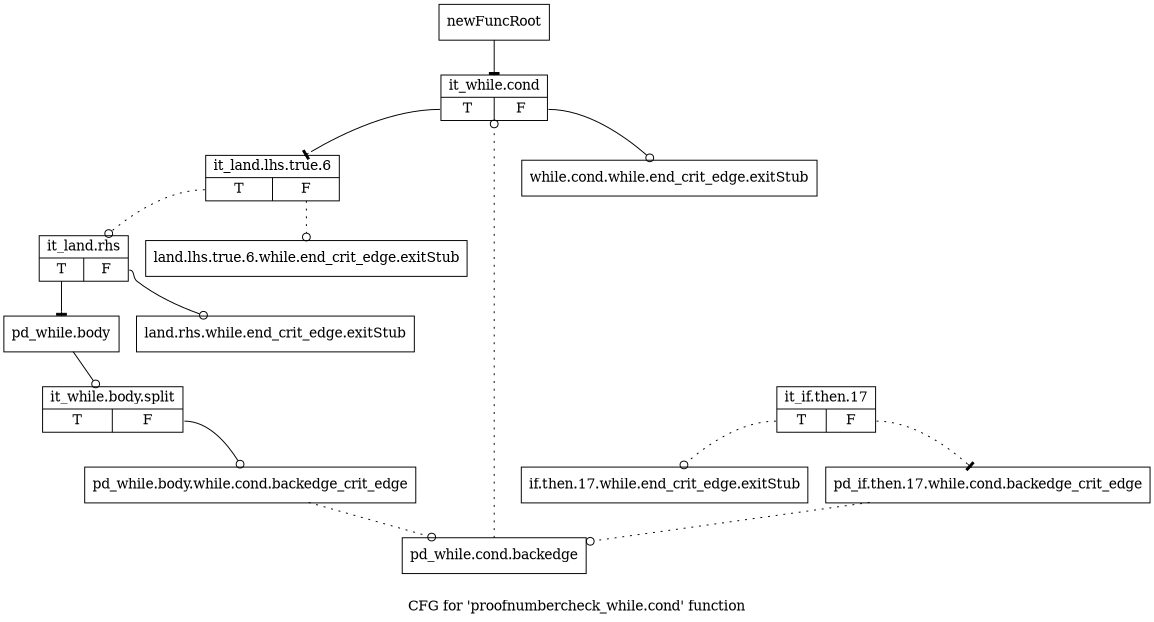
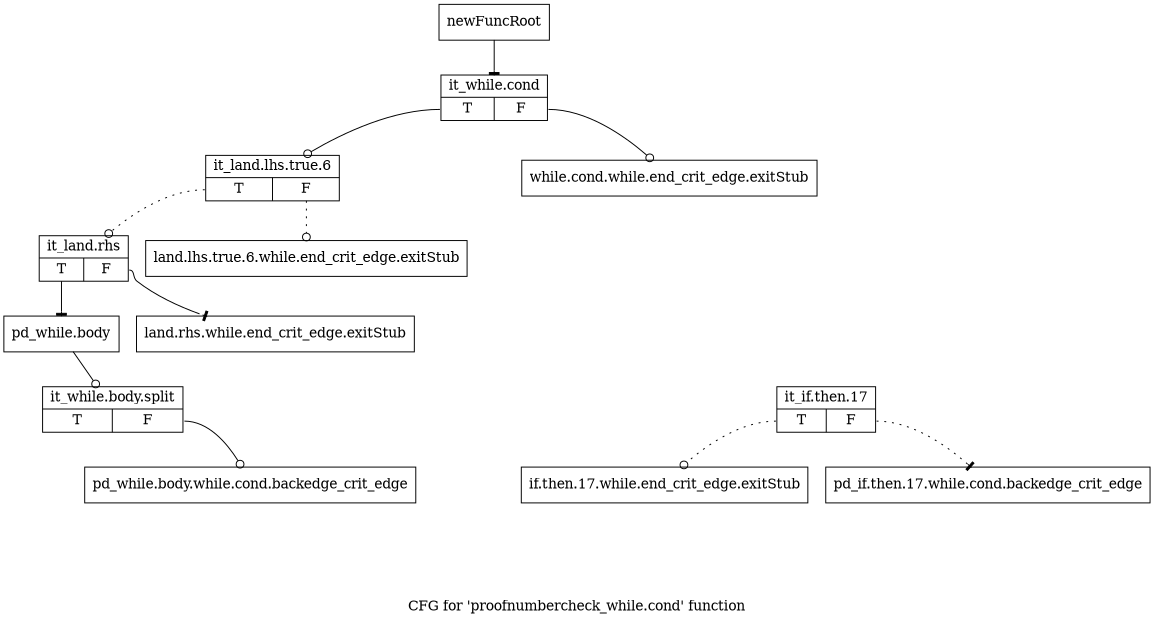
(373, 122) -> (373, 122)
(161, 297) -> (161, 297)
(494, 556) -> none
